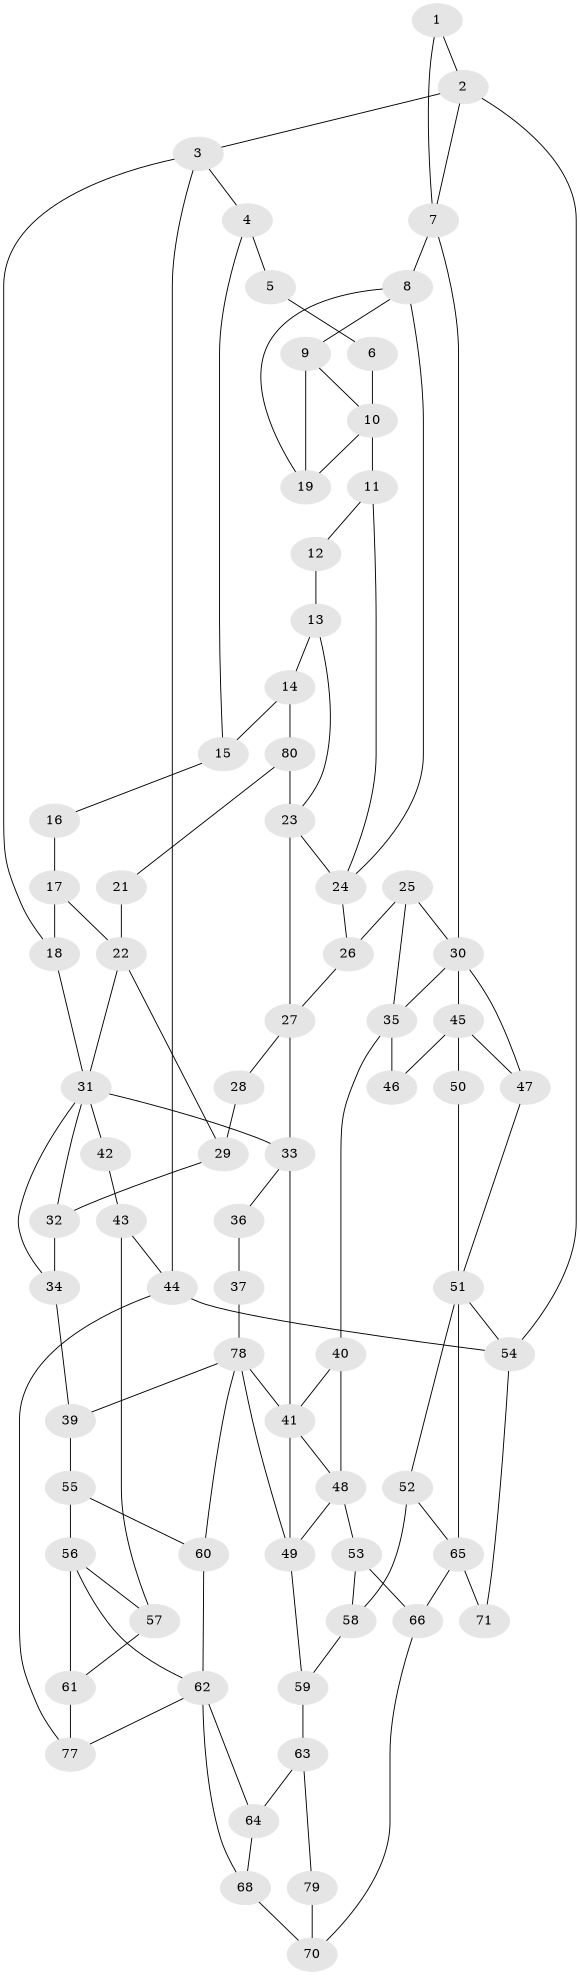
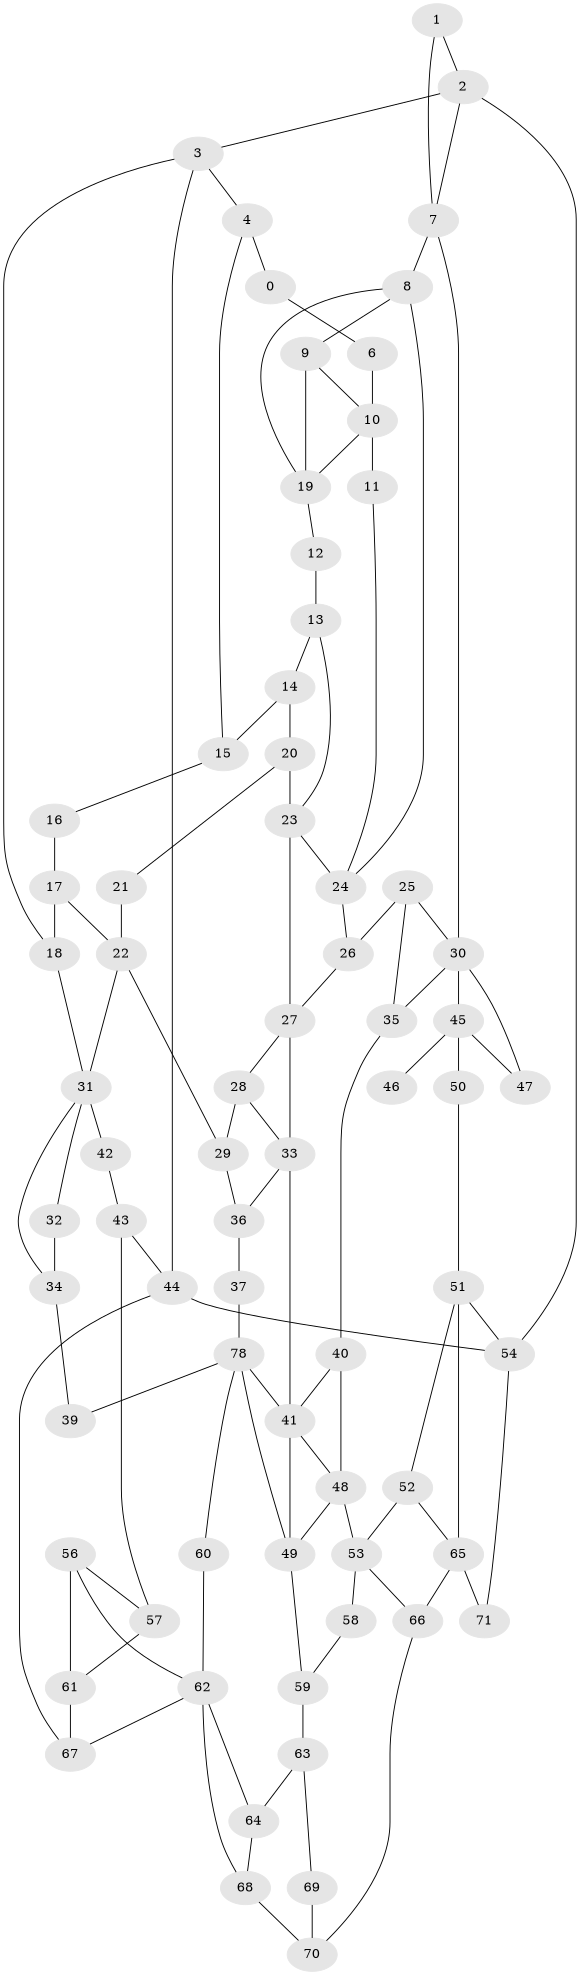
(271, 287) -> (271, 287)
(344, 521) -> (311, 520)
(290, 754) -> (290, 754)
(392, 1054) -> none
(191, 1116) -> (264, 1121)
(137, 1185) -> (231, 1187)
(492, 1188) -> none
(70, 1488) -> none
(395, 1560) -> (382, 1521)
(70, 1755) -> (70, 1755)
(312, 1888) -> (312, 1888)
